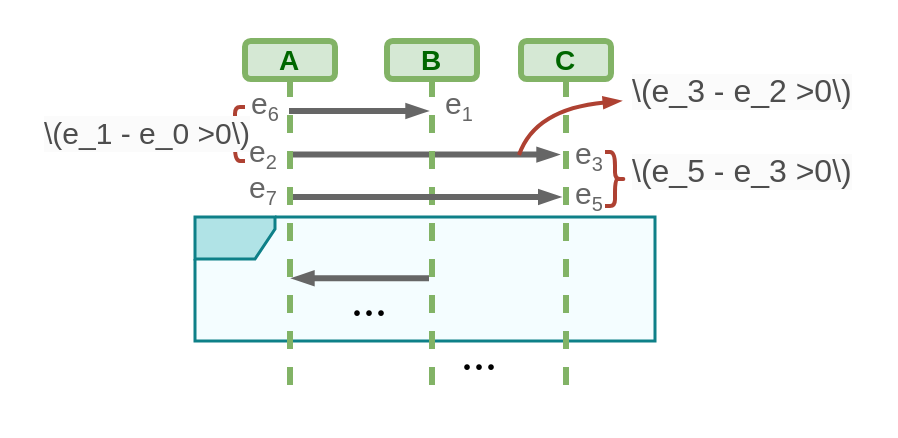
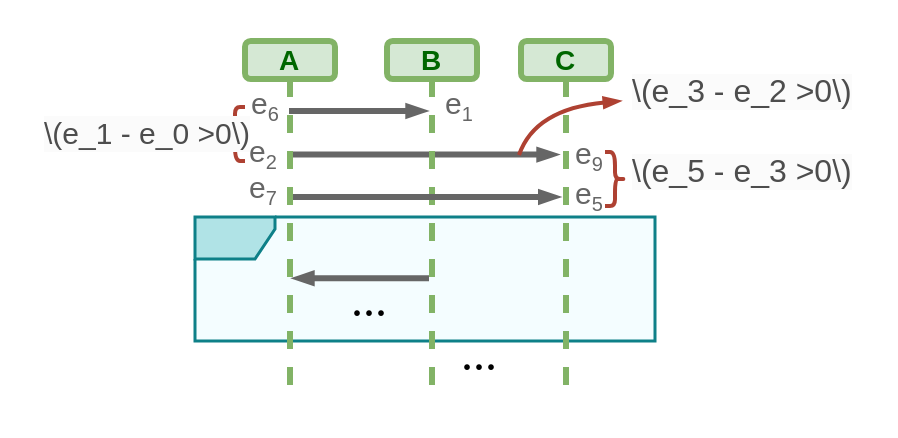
(590, 157) -> (590, 157)
